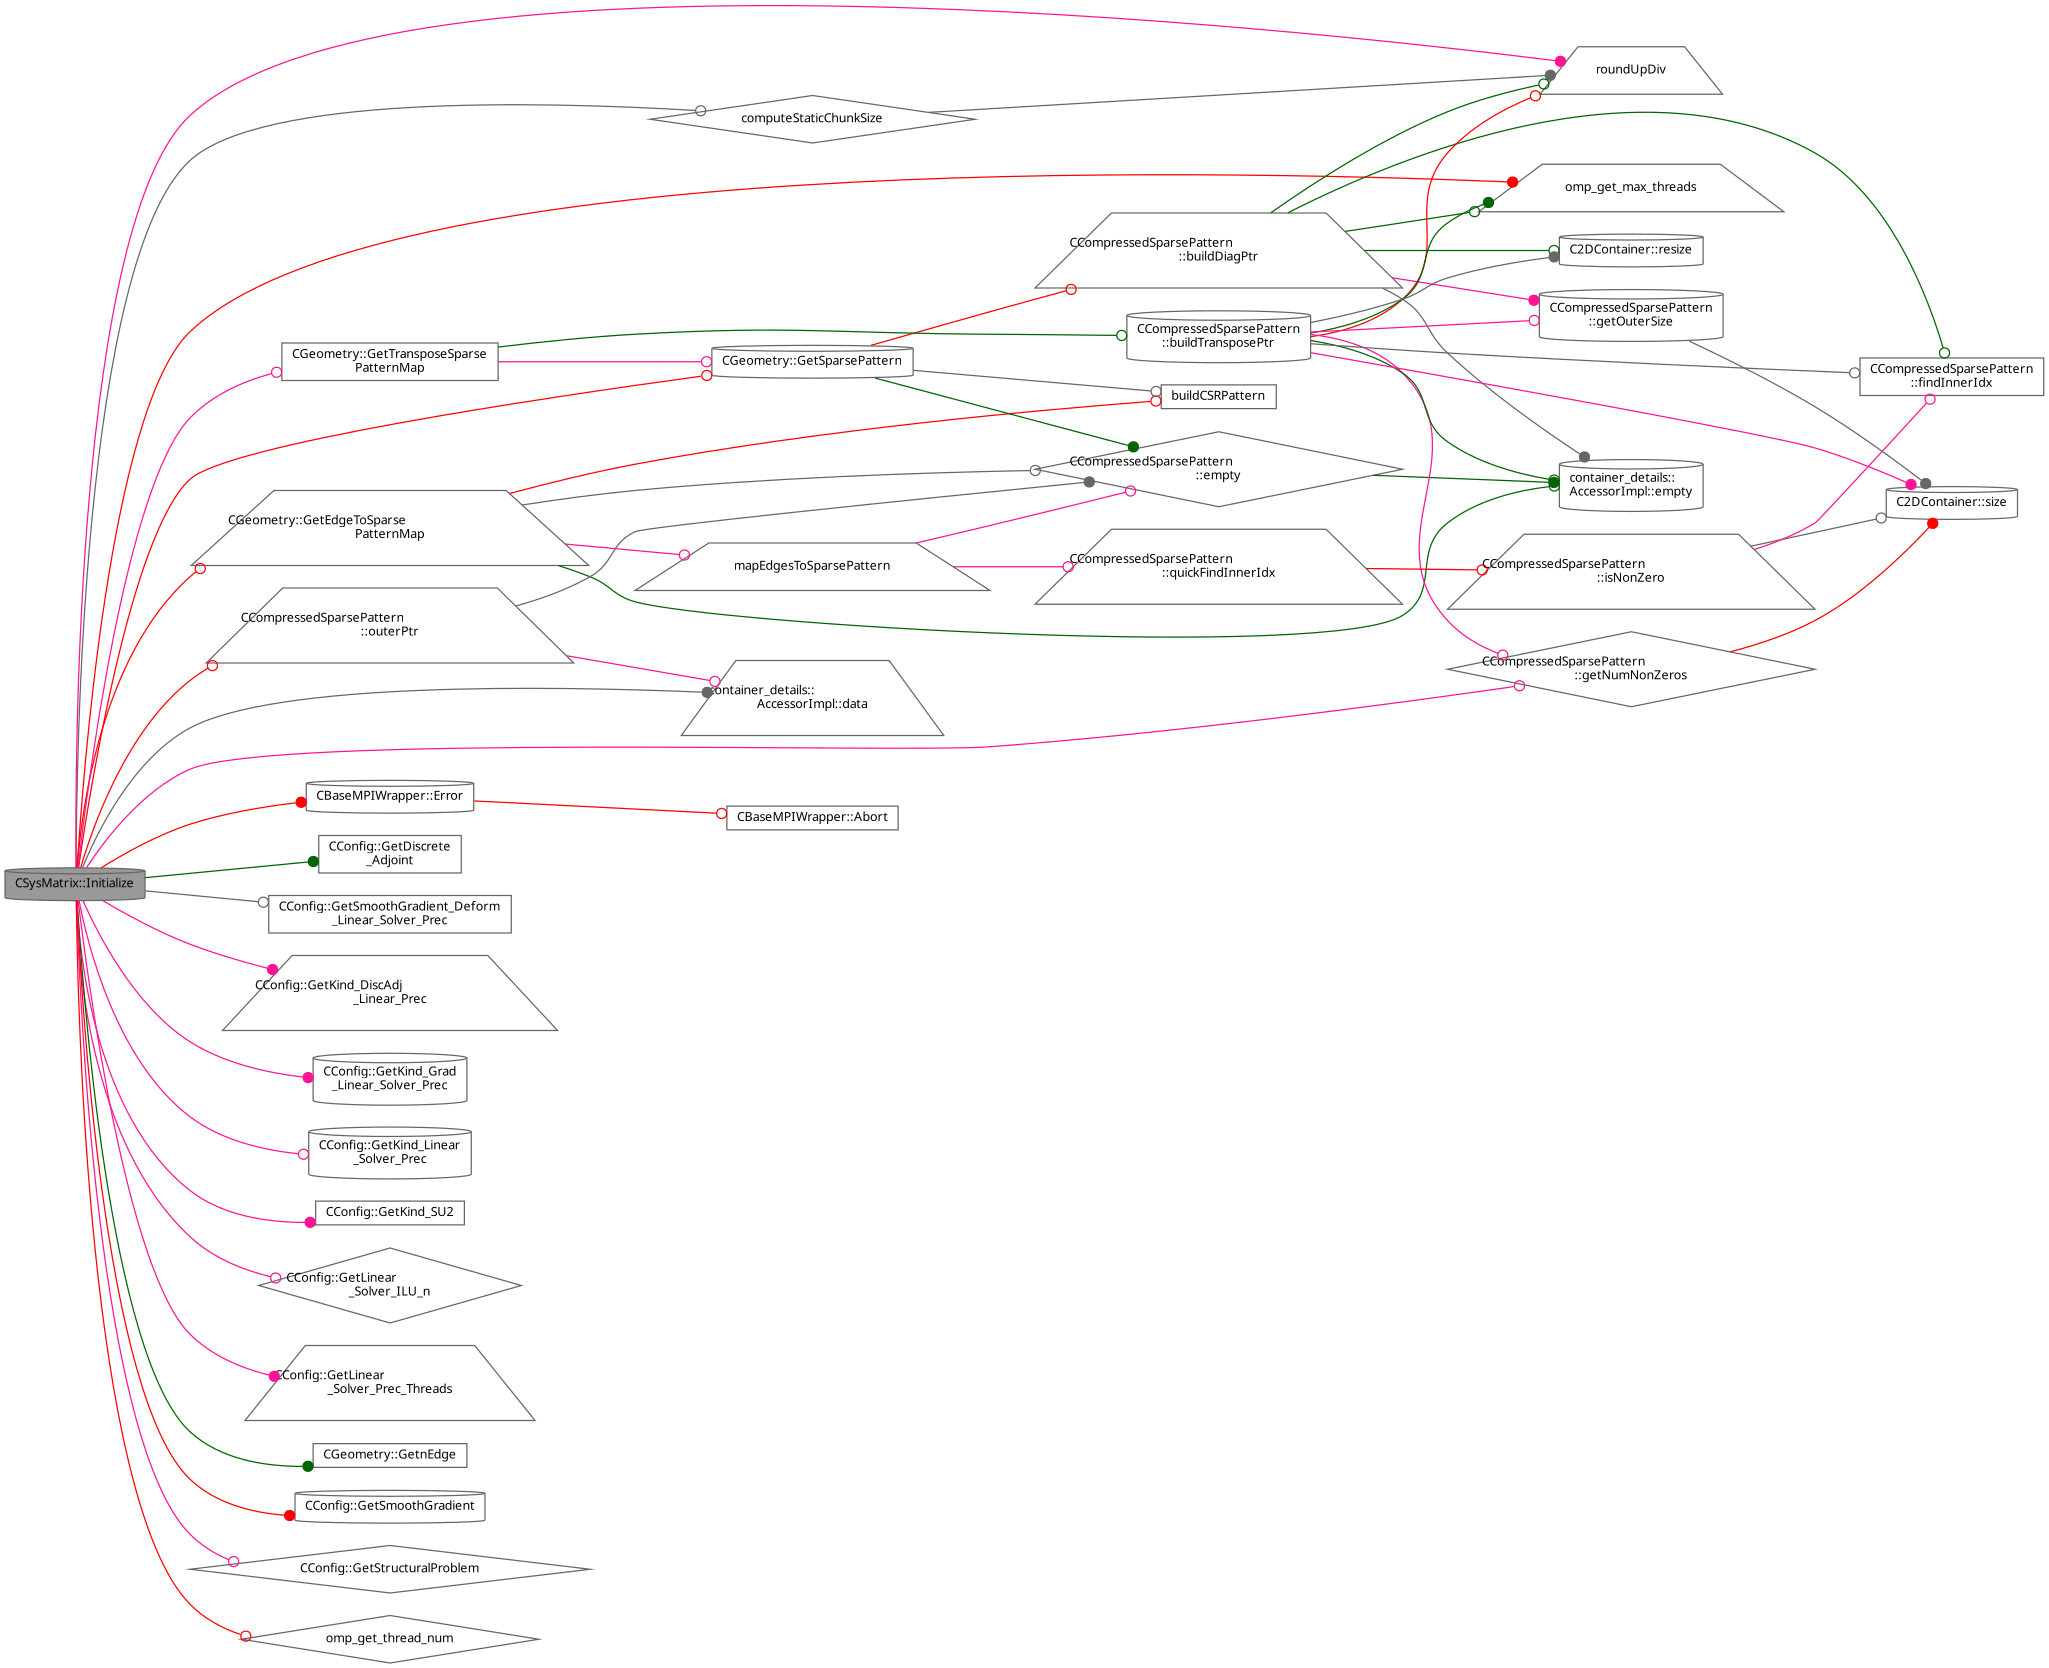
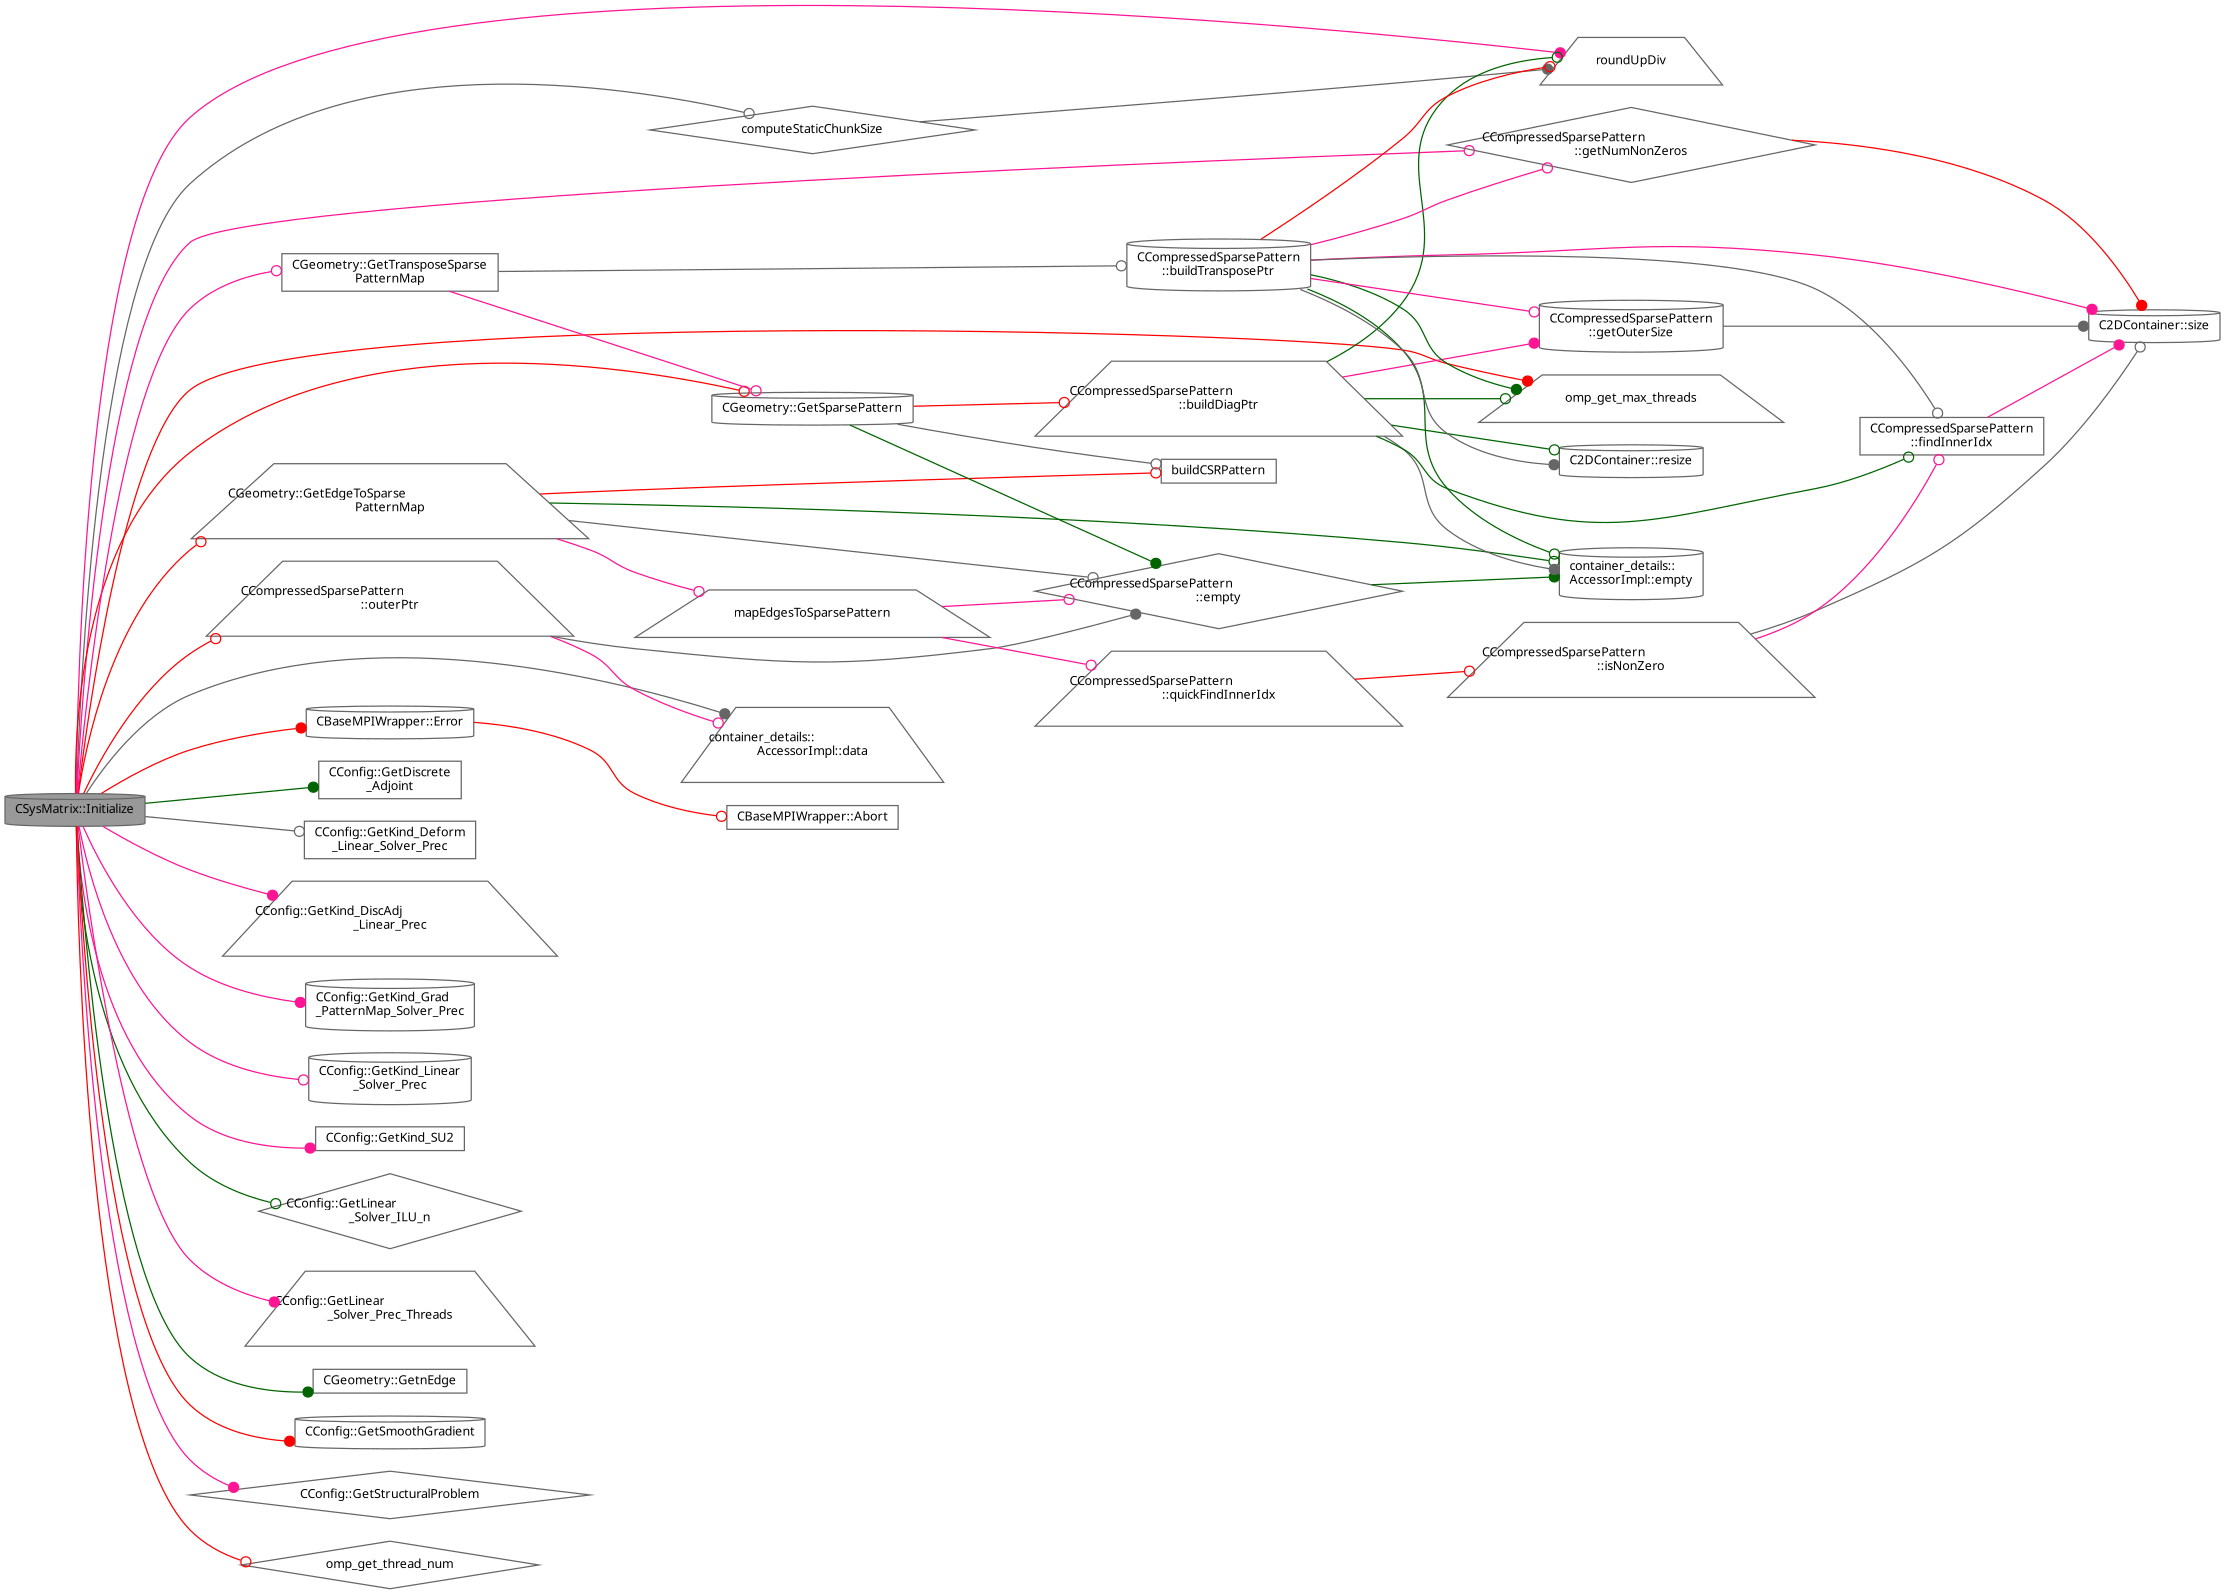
(807, 331) -> (807, 269)
none -> (2051, 382)
(390, 914) -> (390, 840)
(390, 1079) -> (390, 1005)
(131, 1154) -> (131, 1080)
(107, 1265) -> (107, 1191)
